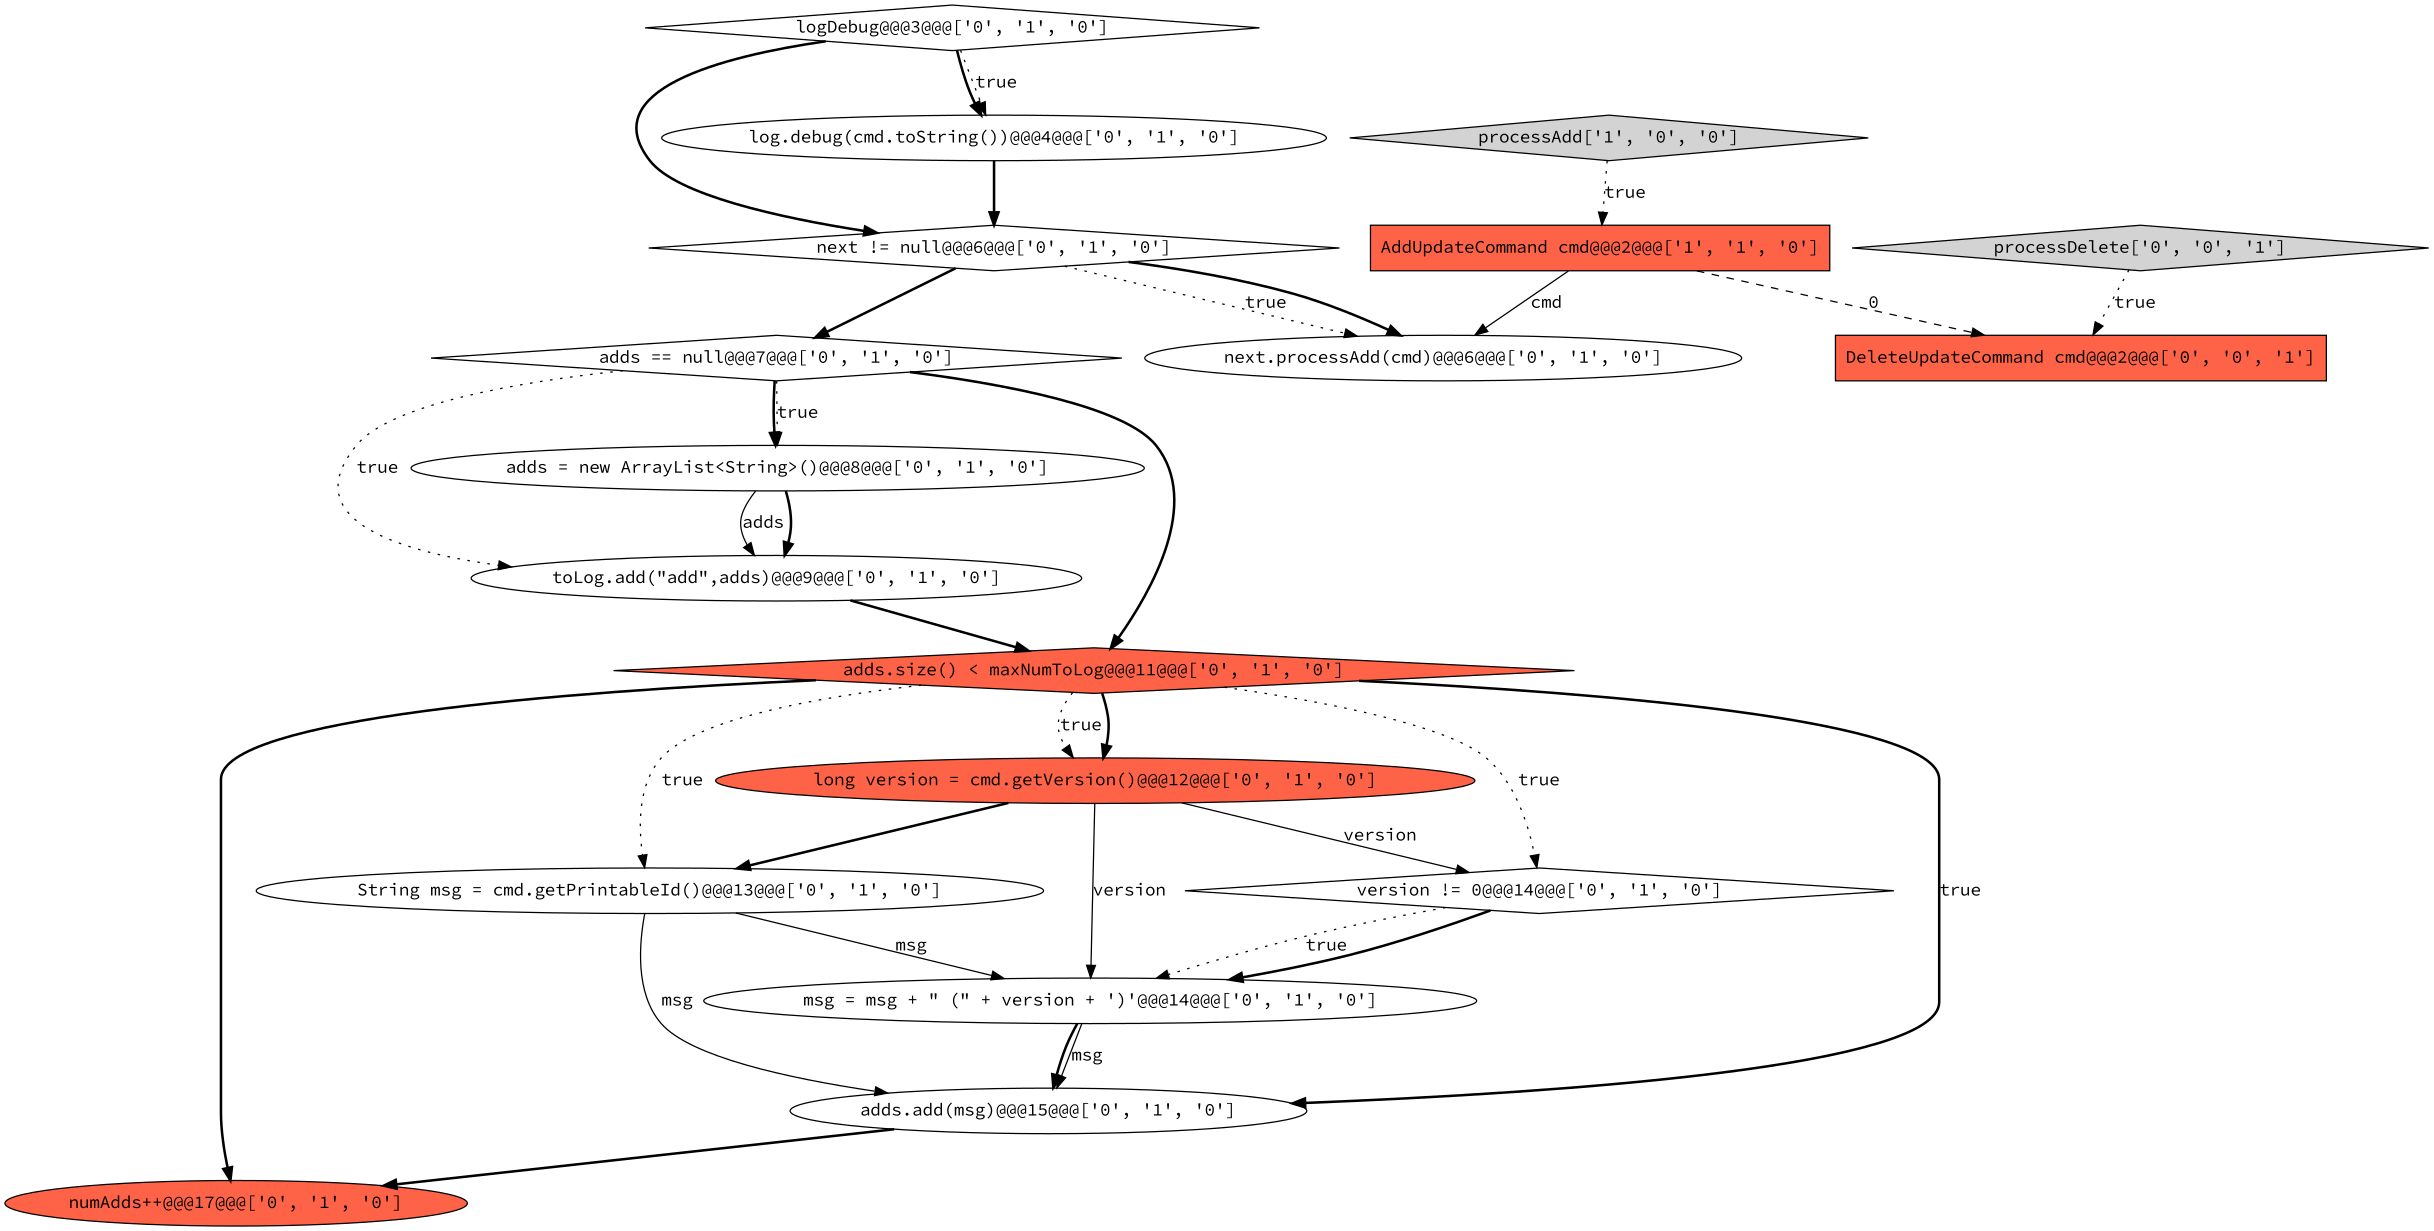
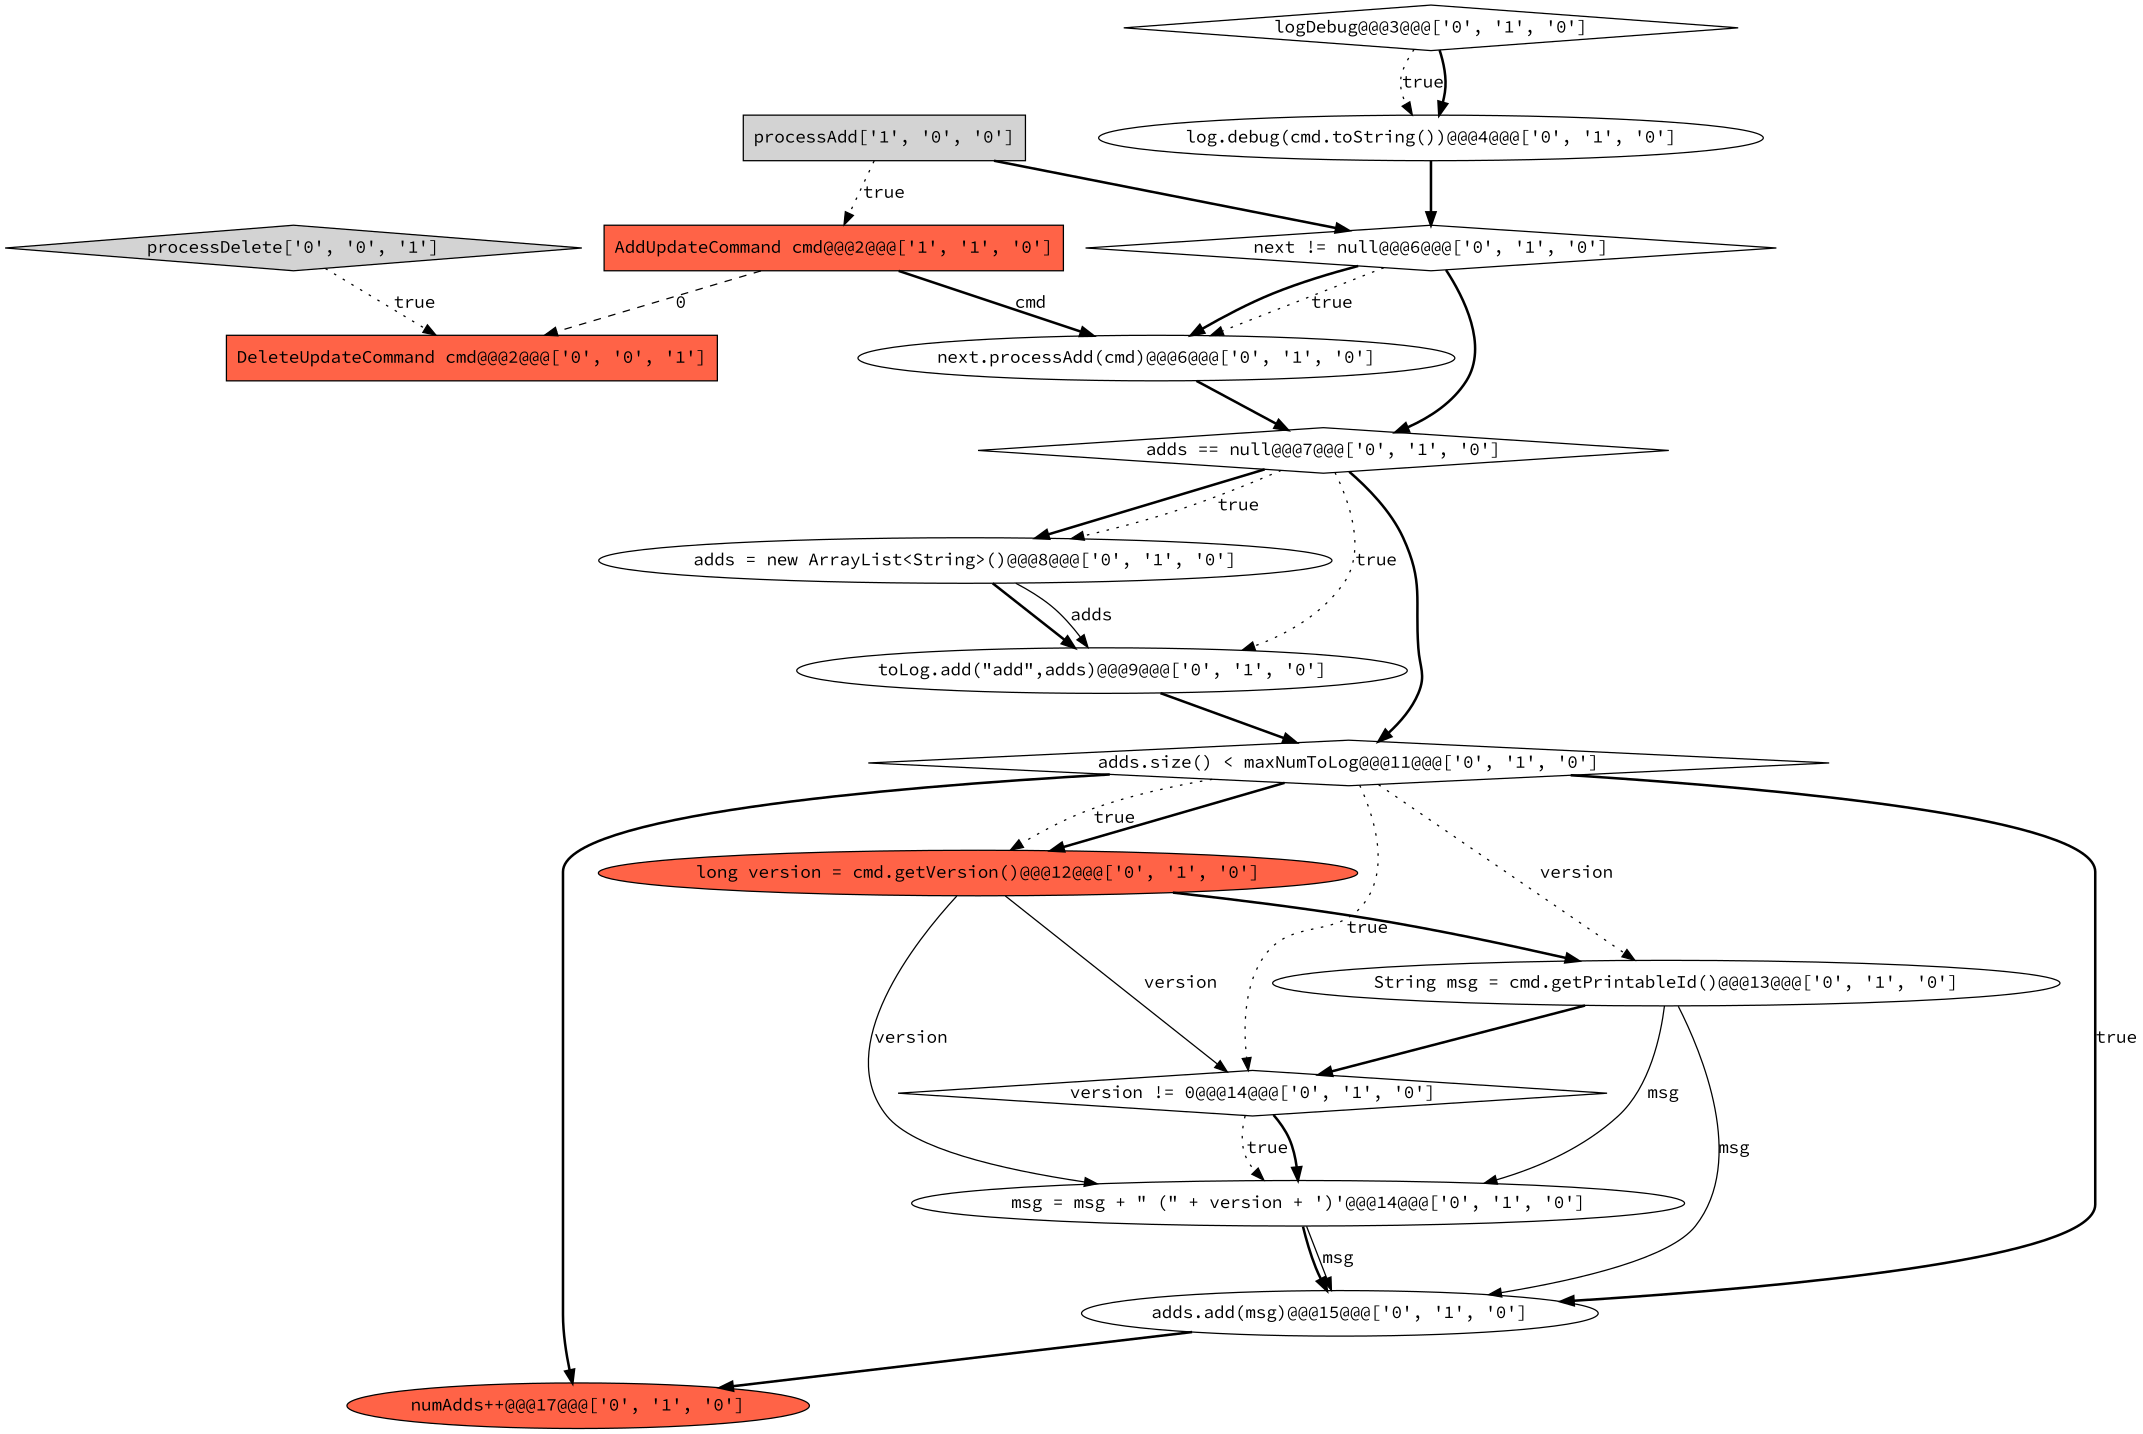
(1609, 138) -> (884, 138)
(644, 149) -> (1165, 194)
(1527, 299) -> (990, 301)
none -> (1236, 402)
(1094, 671) -> (1349, 763)
(683, 781) -> (1577, 873)
none -> (1458, 1039)
